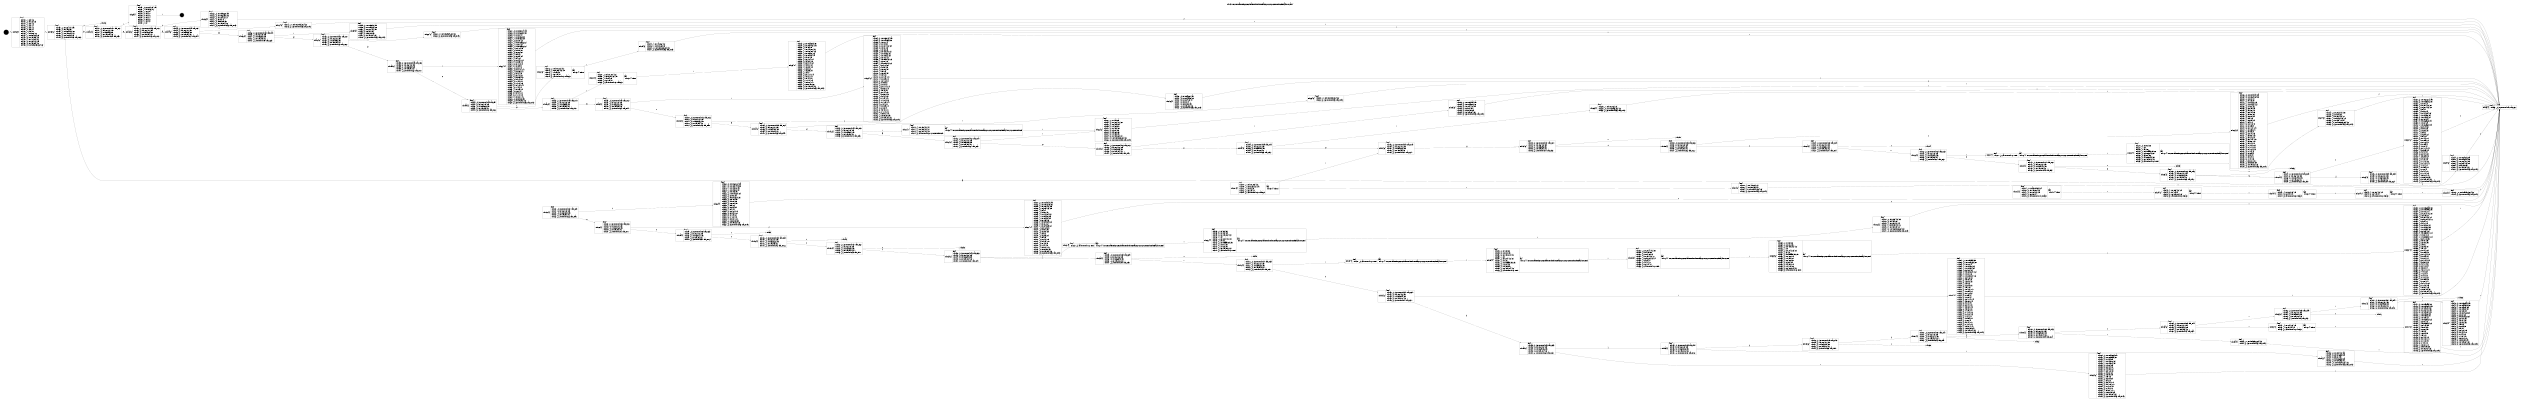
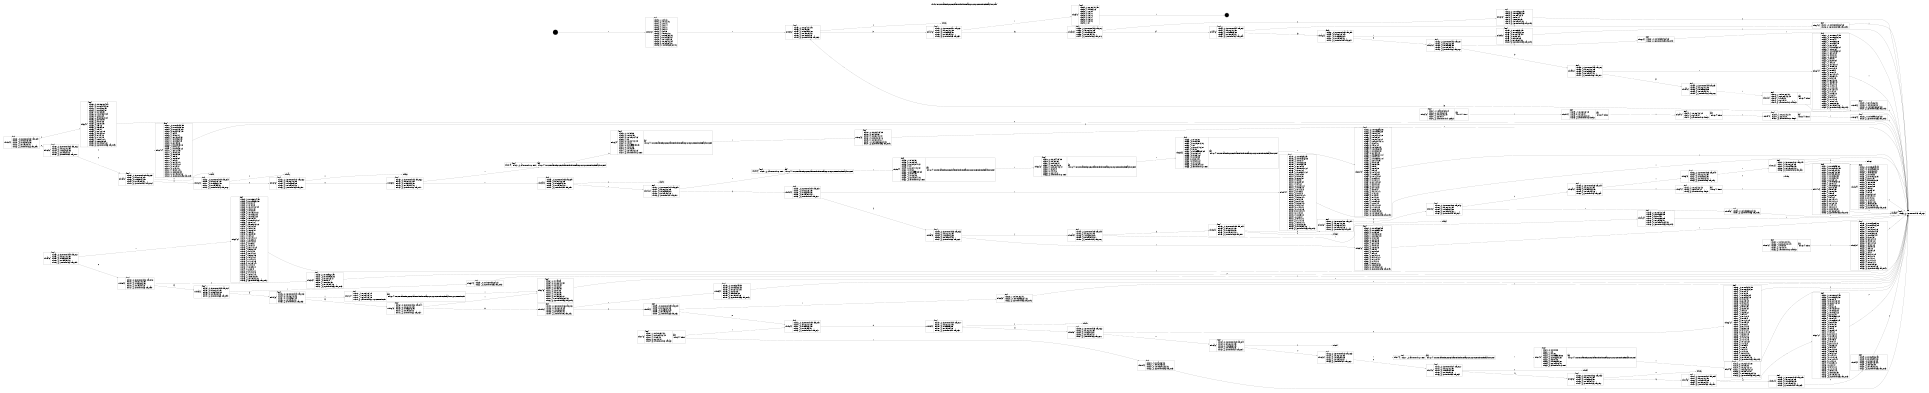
(561, 104) -> none
